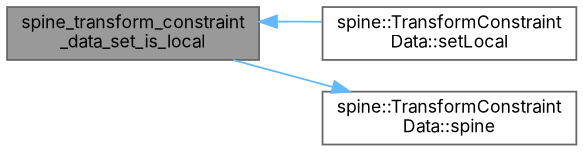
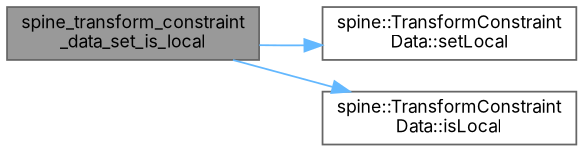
(300, 22) -> (282, 45)
(449, 118) -> (449, 118)
